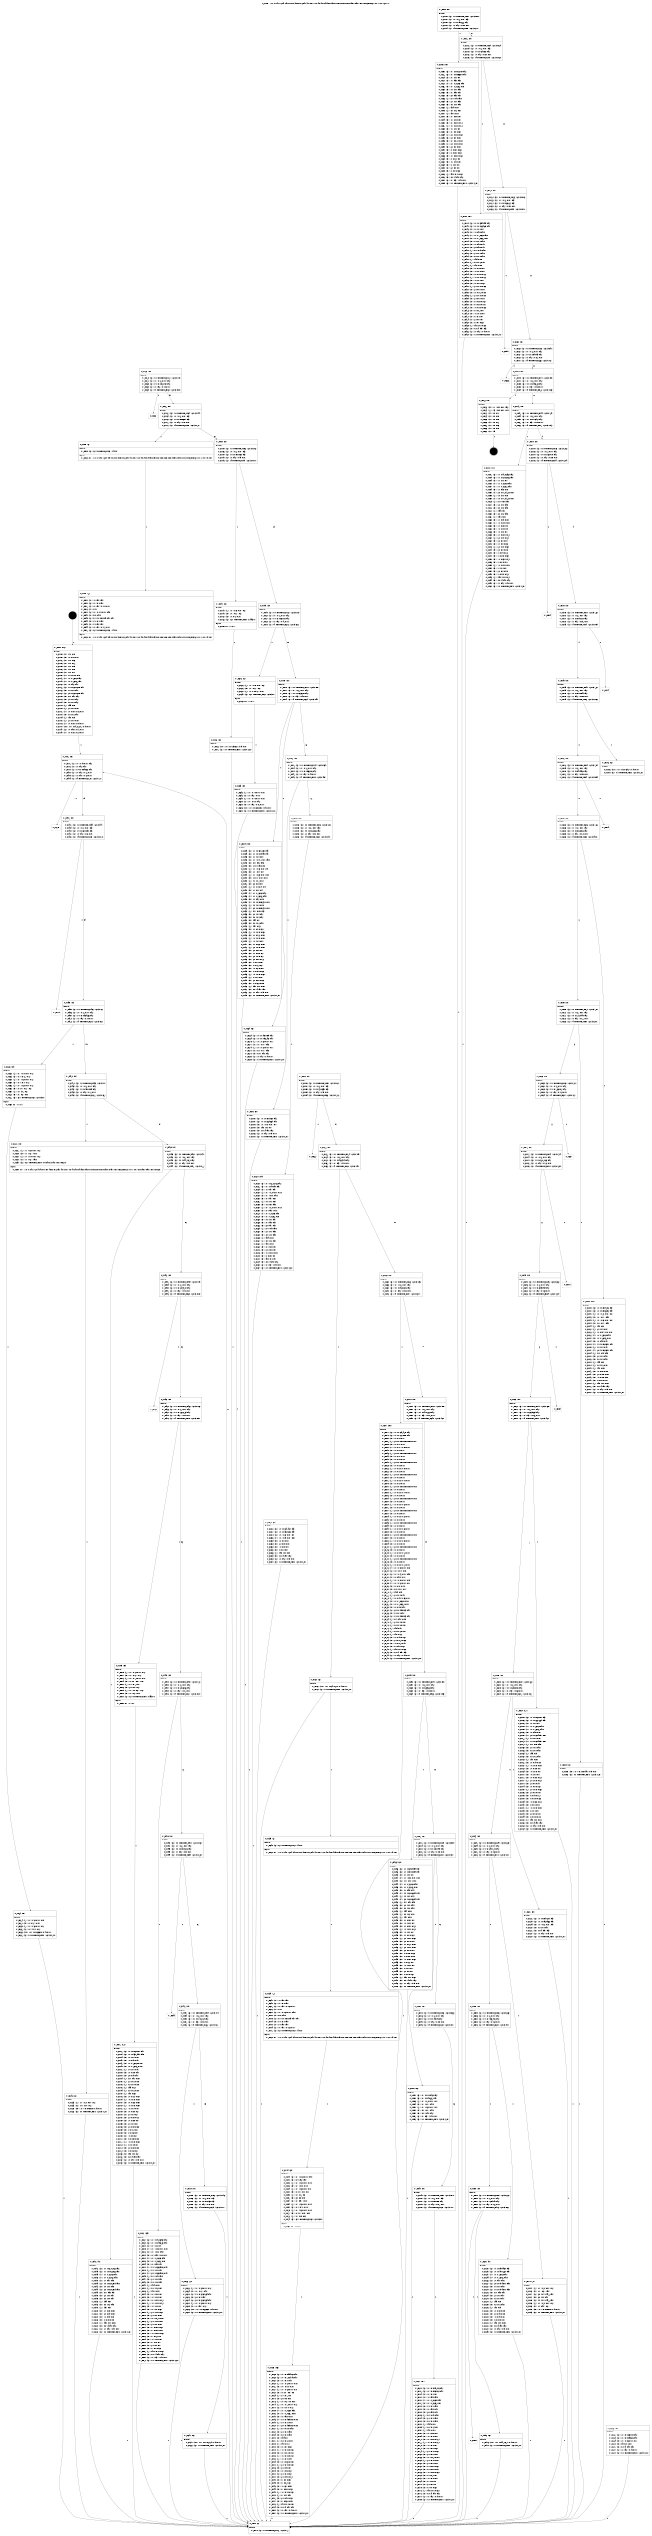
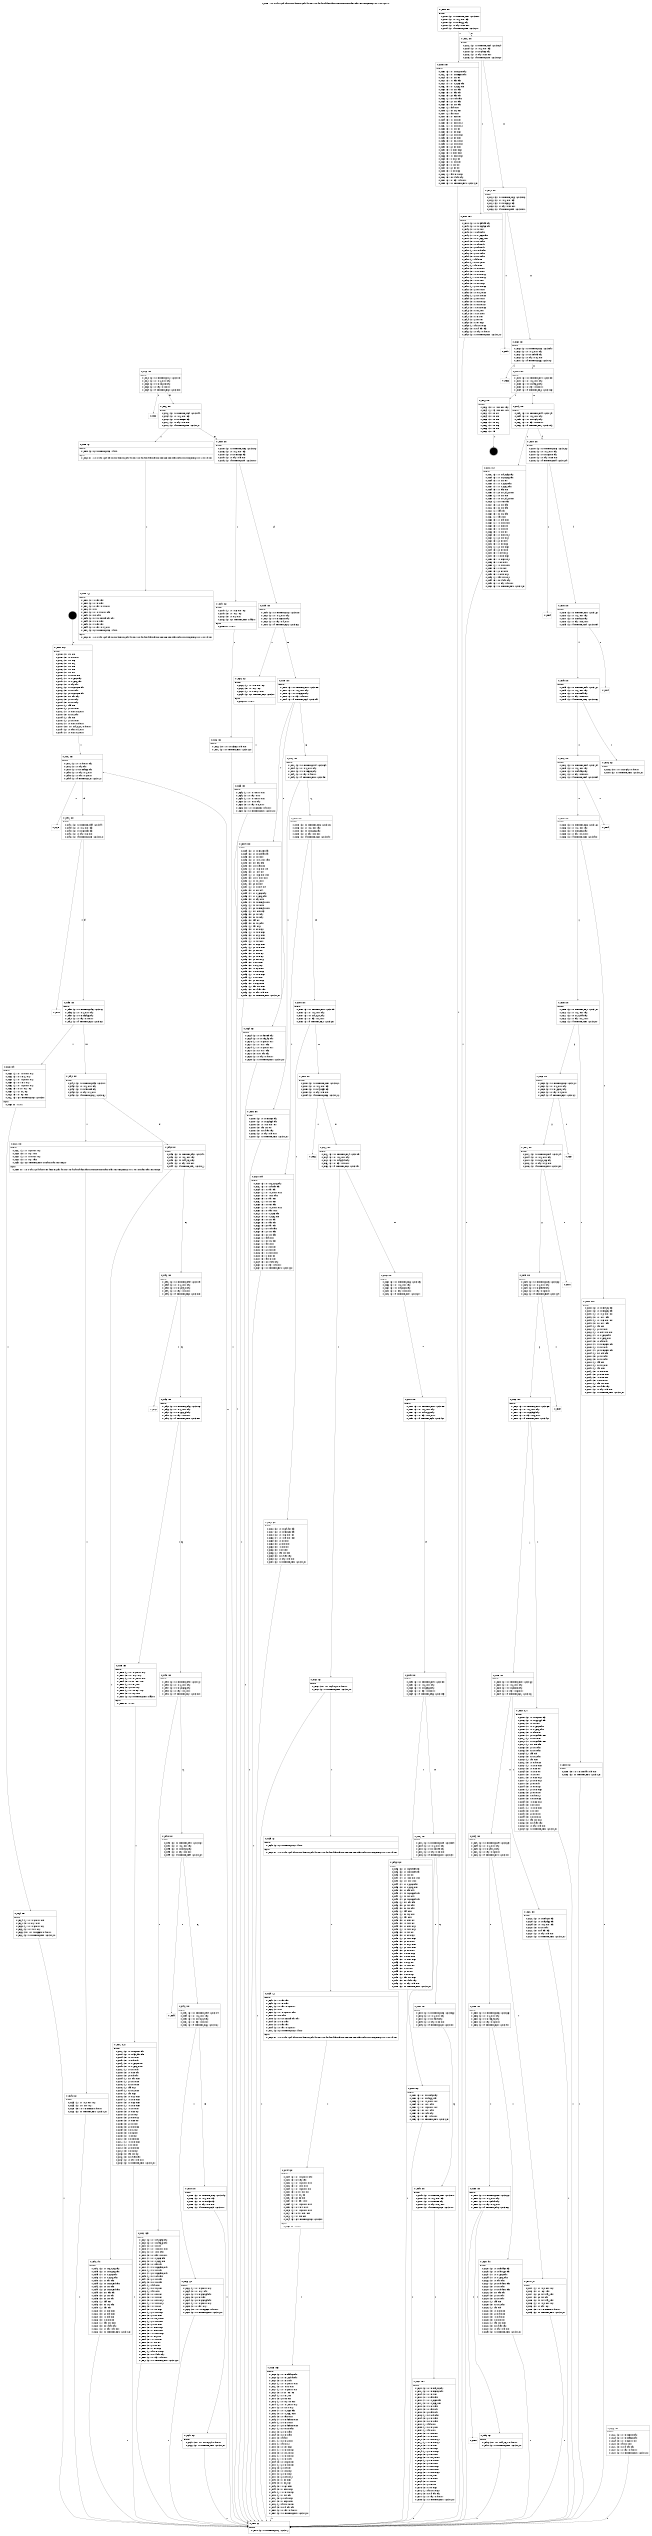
none -> (315, 1012)
(401, 1542) -> none
